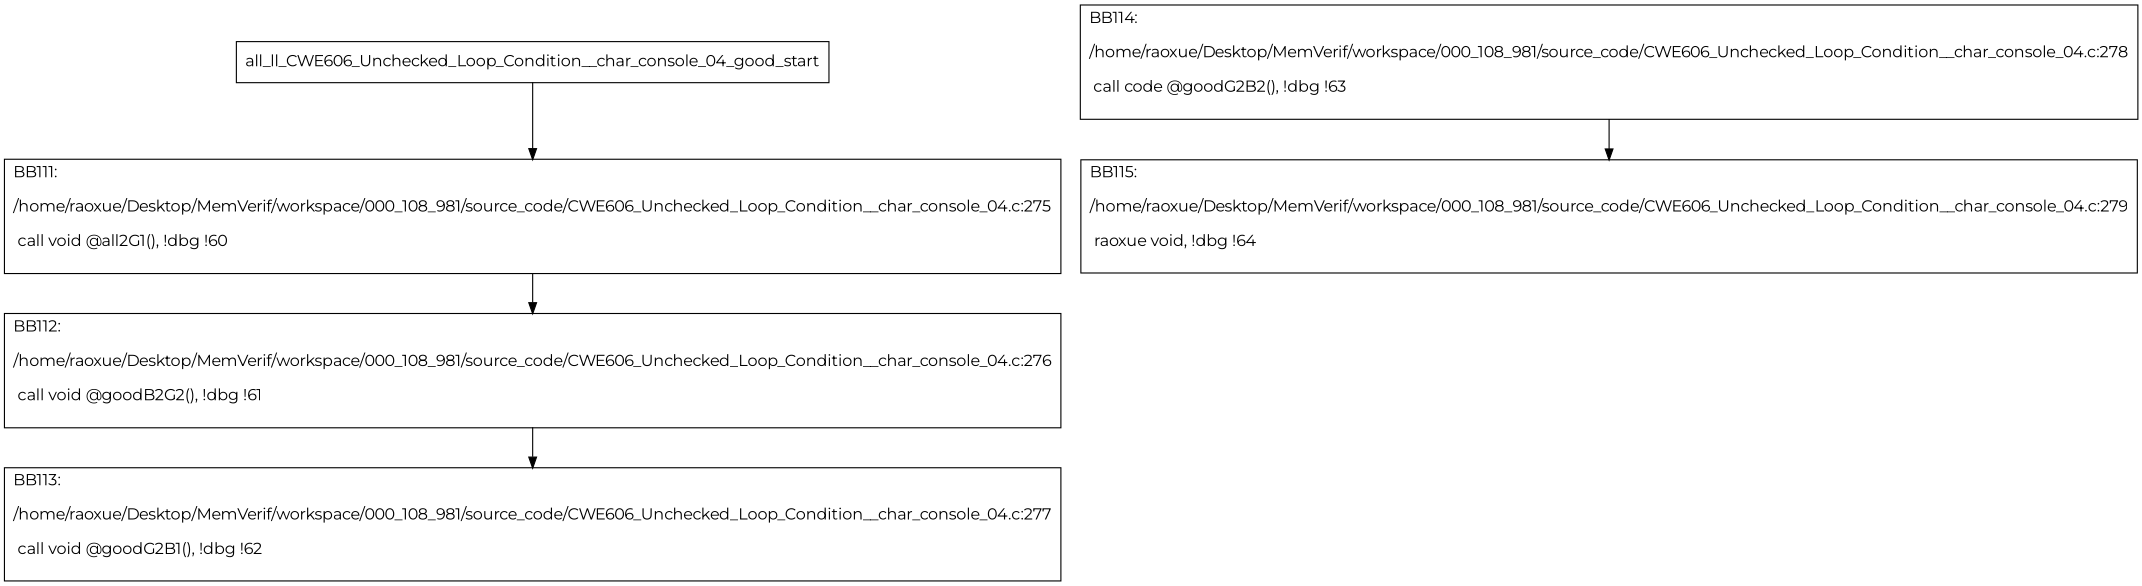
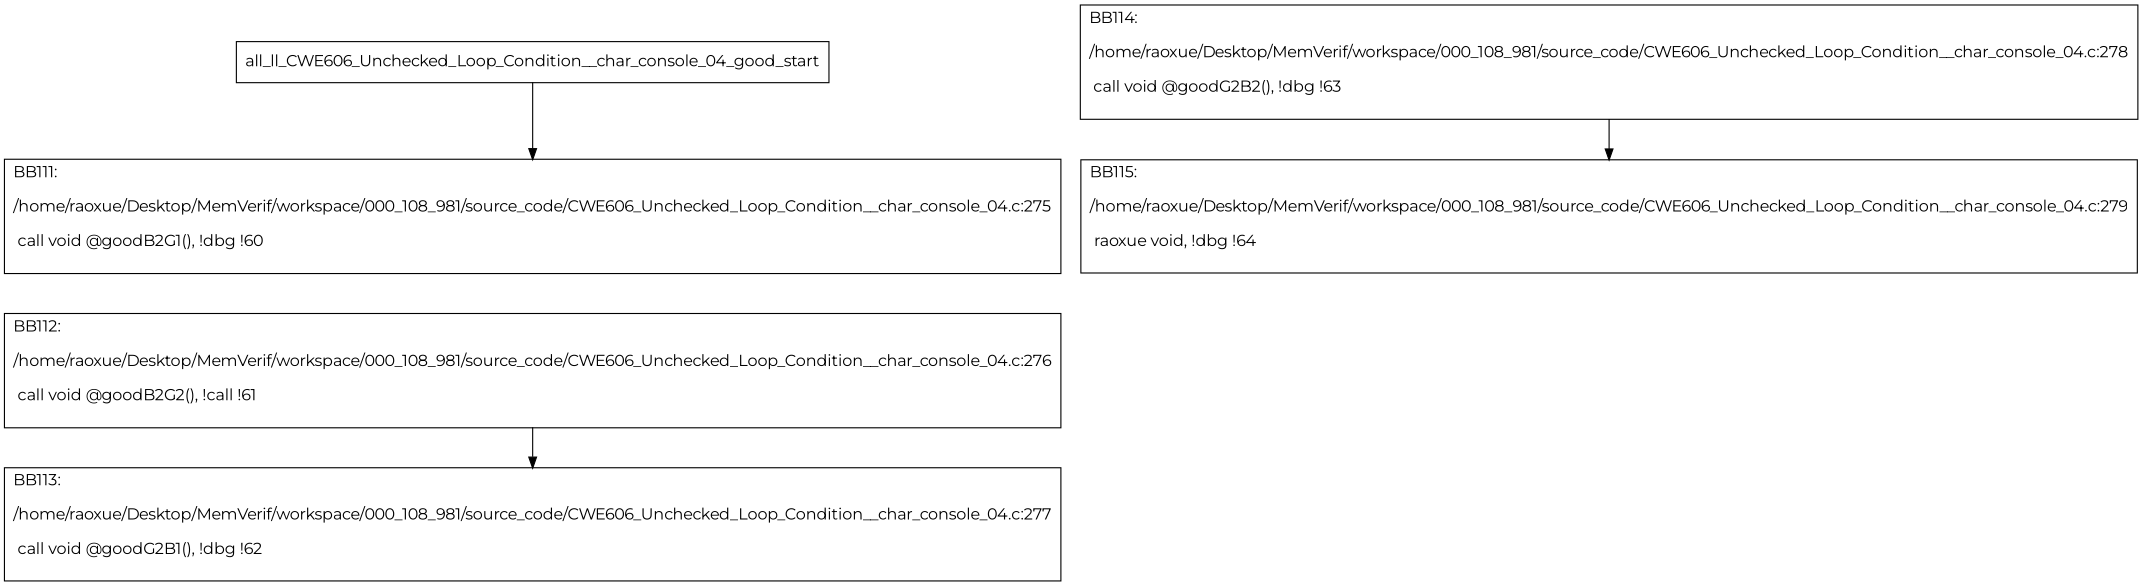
(1218, 87) -> (1216, 87)
(120, 241) -> (139, 241)
(533, 288) -> none
(138, 396) -> (135, 396)
